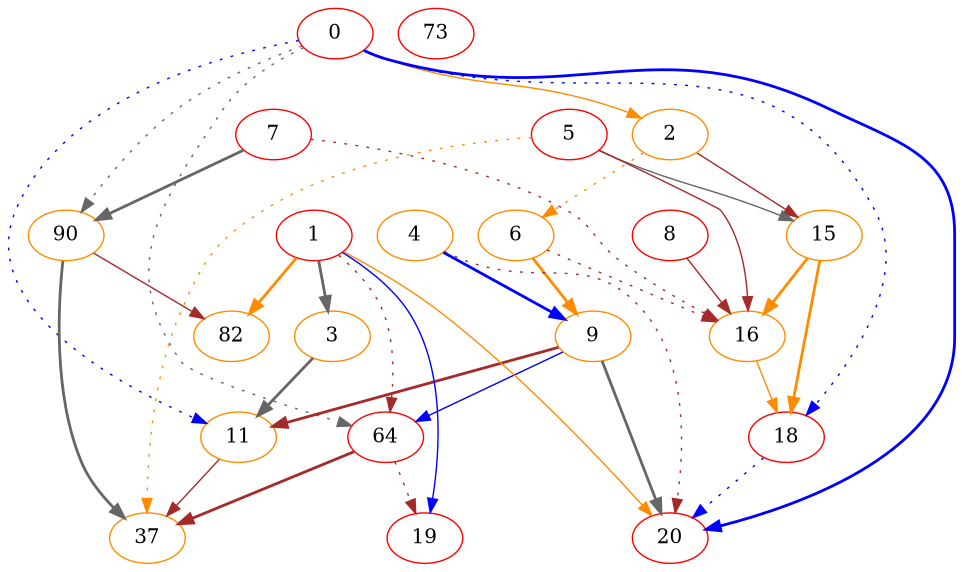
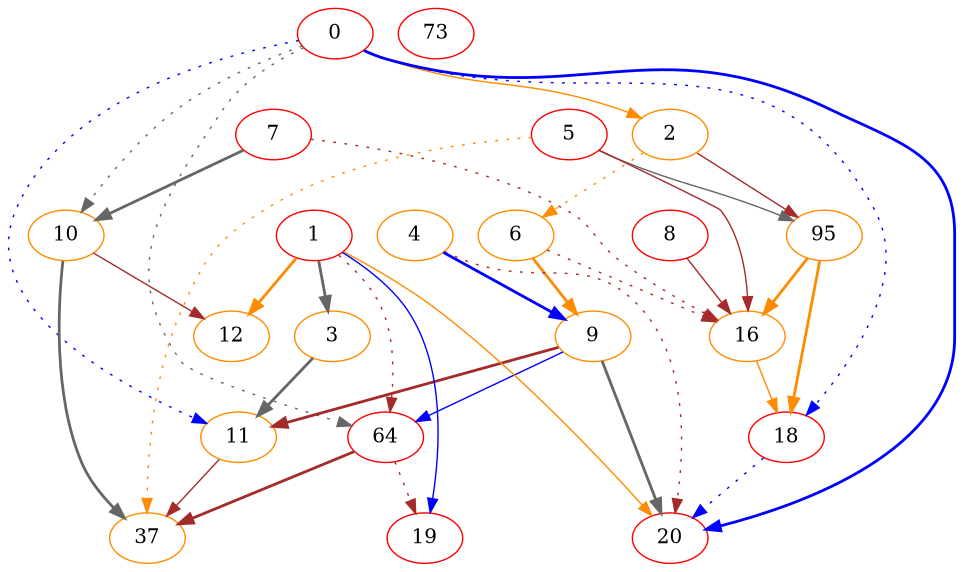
(66, 235) -> (66, 235)
(824, 235) -> (824, 235)
(232, 336) -> (232, 336)
